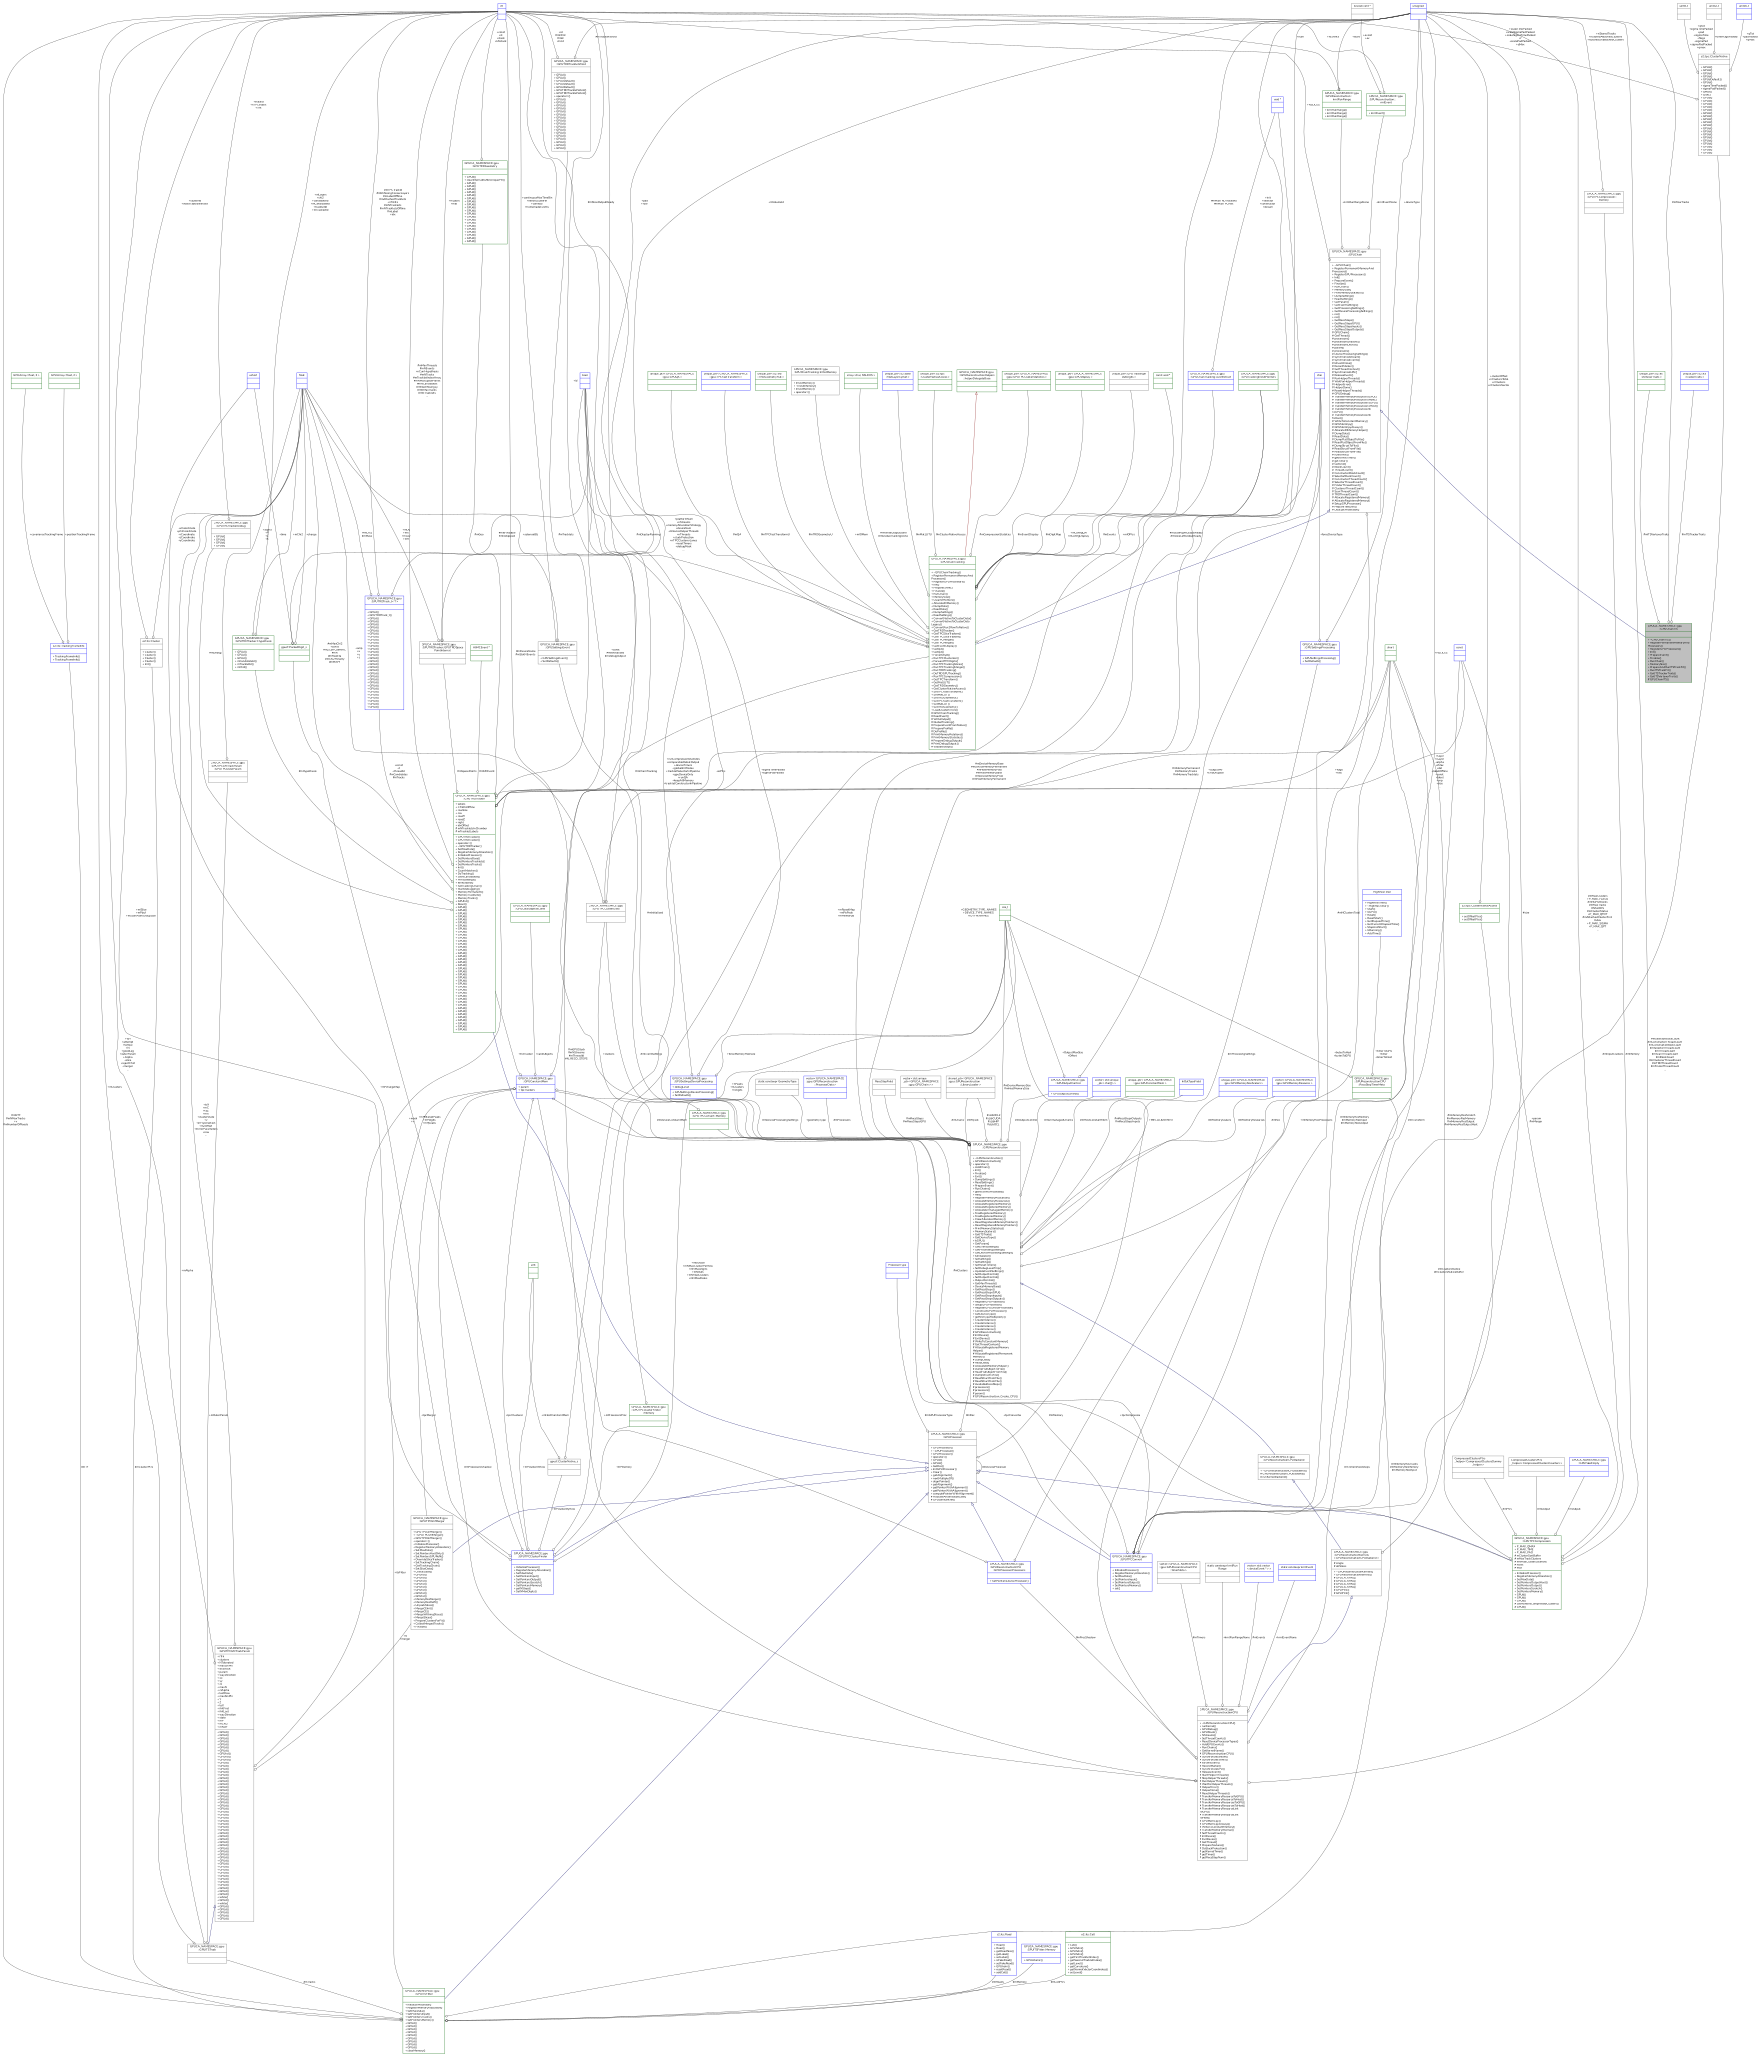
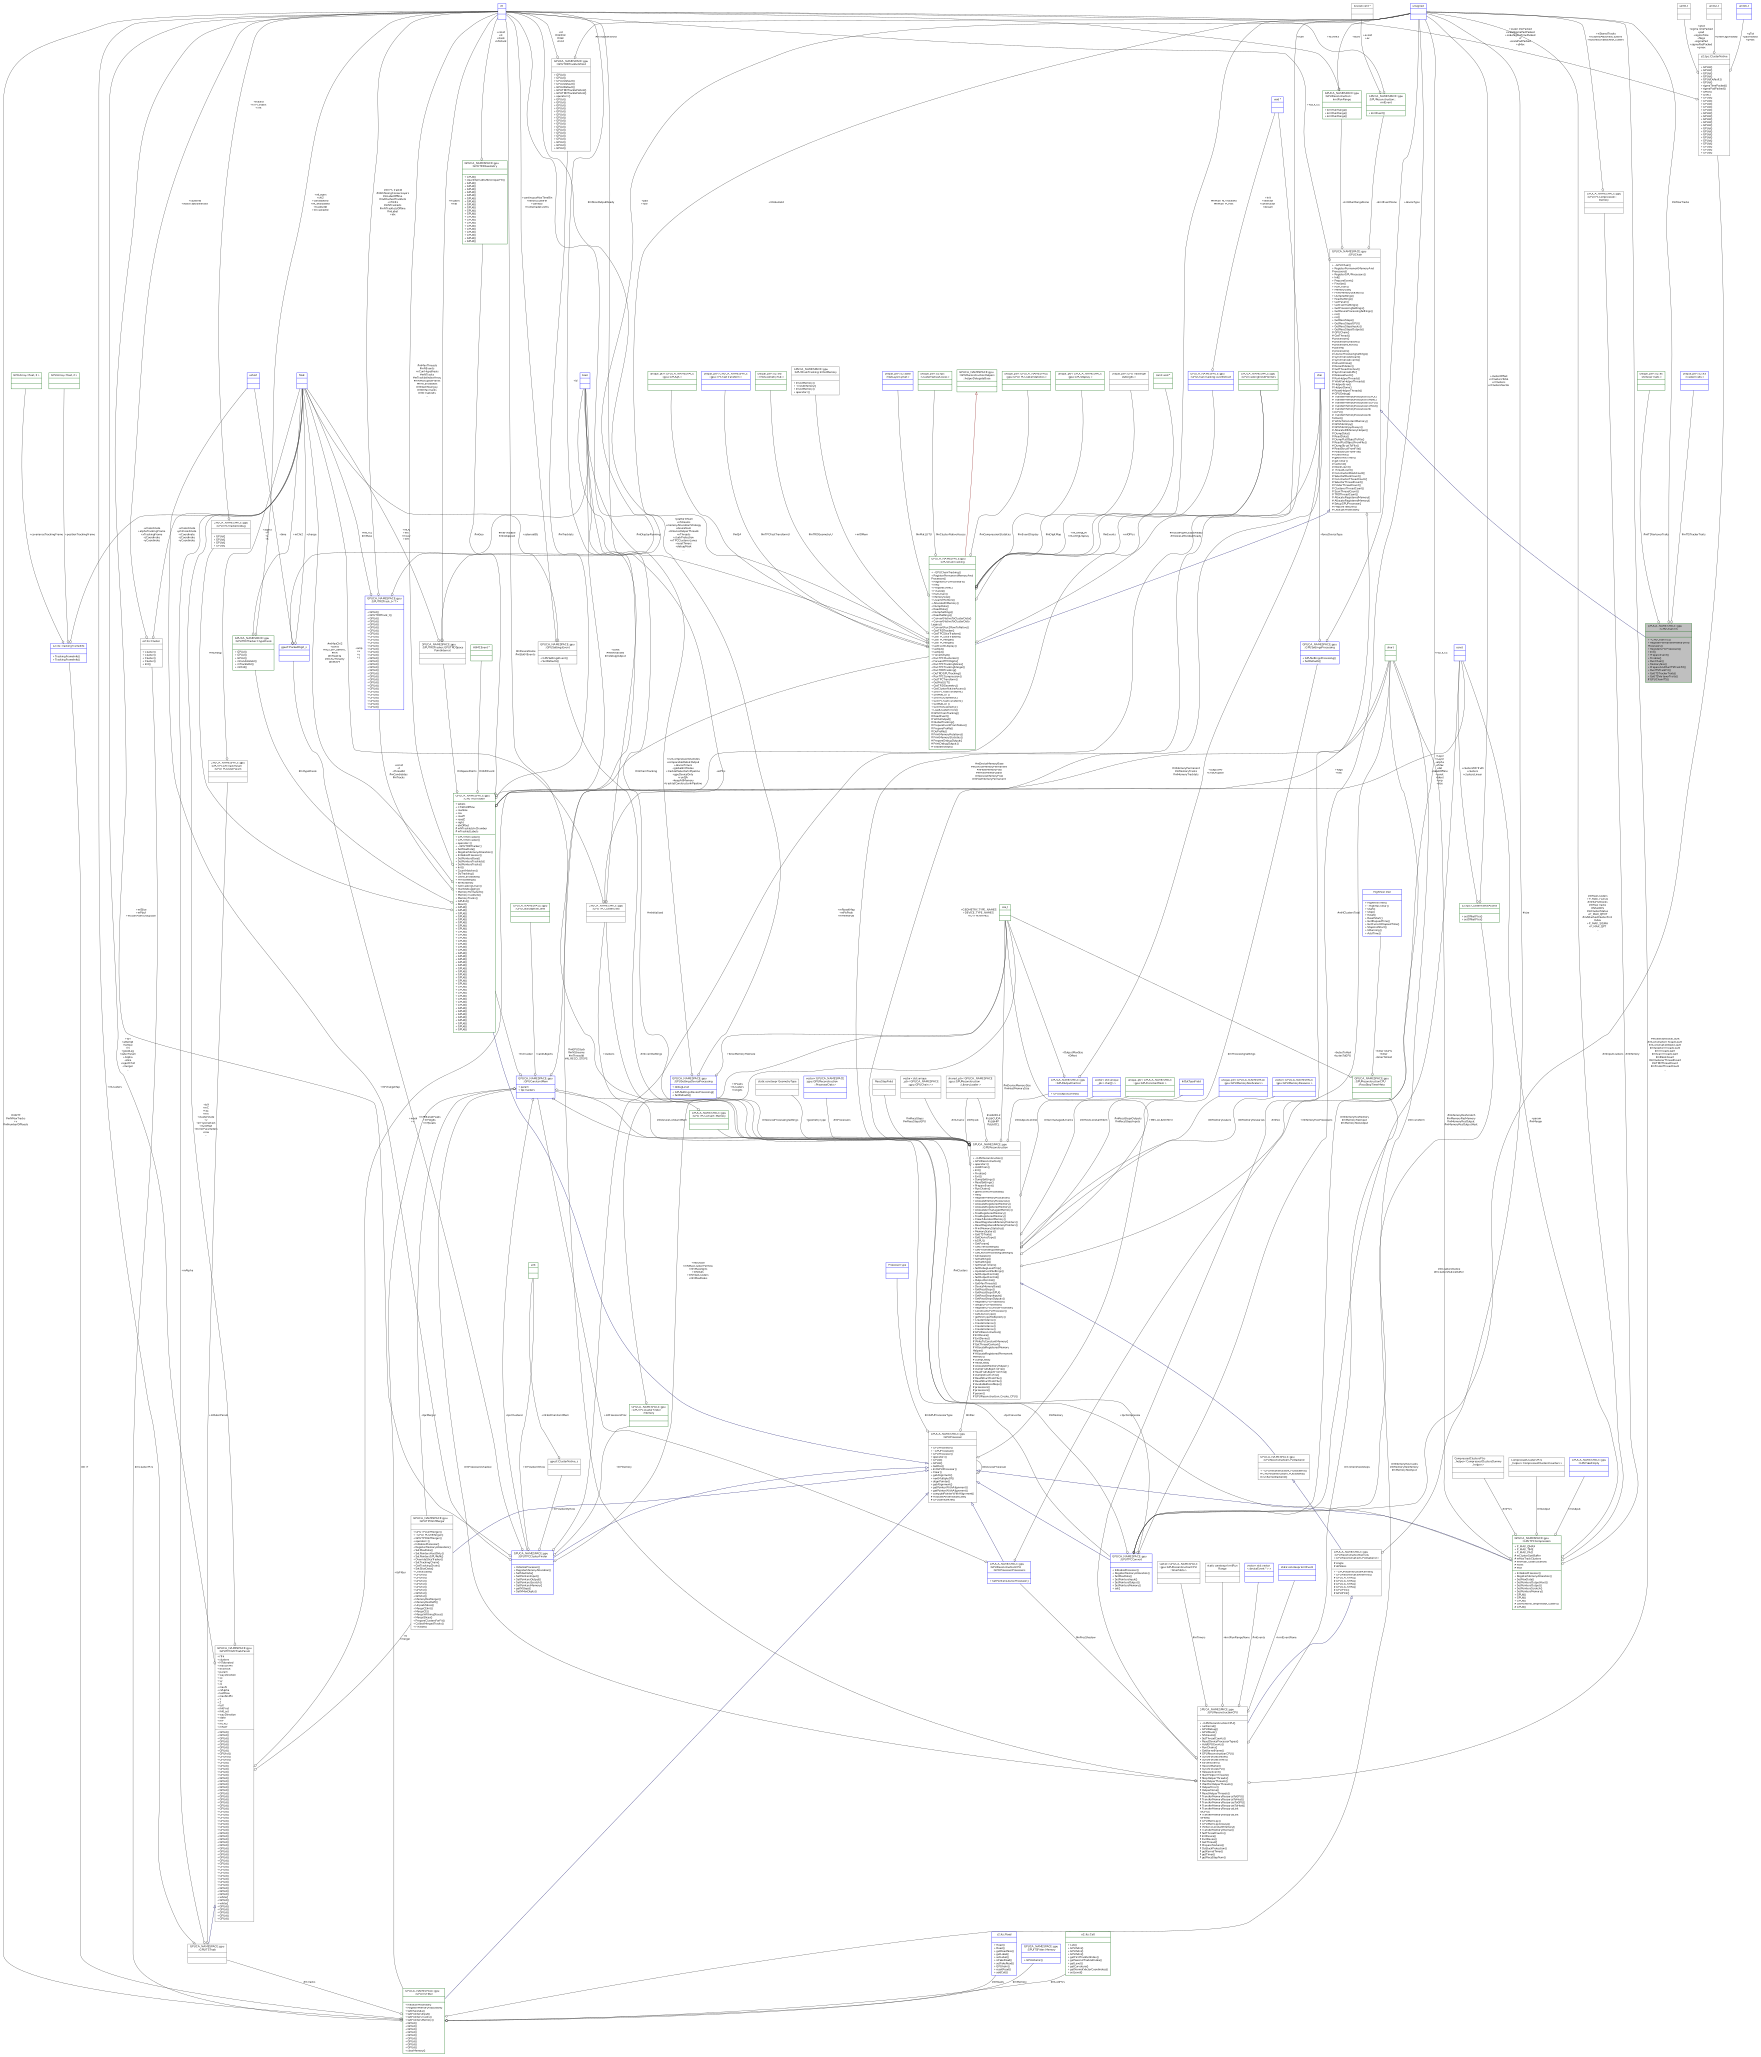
(861, 381) -> none
none -> (196, 515)
(294, 653) -> (294, 653)
(1071, 728) -> none
none -> (1461, 781)
(1371, 912) -> (1370, 912)
